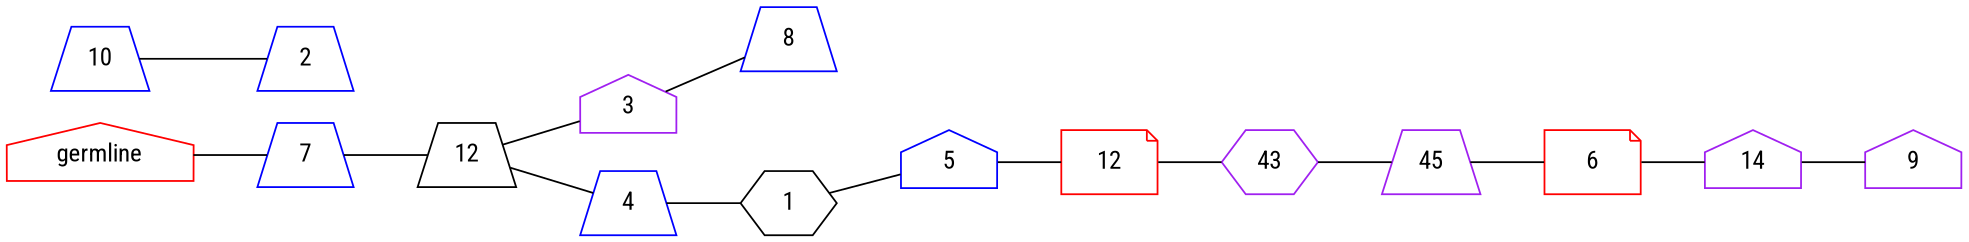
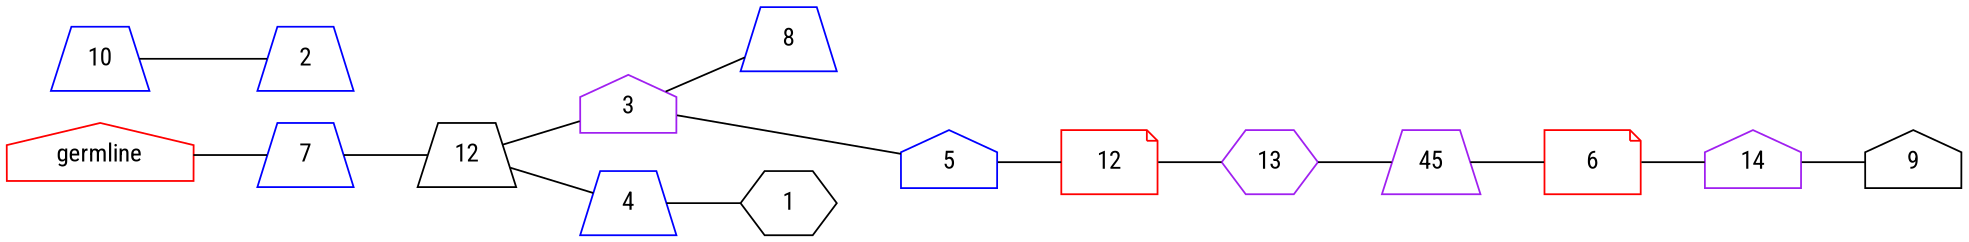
(1270, 162) -> (1270, 162)
(1913, 162) -> (1913, 162)
(865, 184) -> (789, 135)
